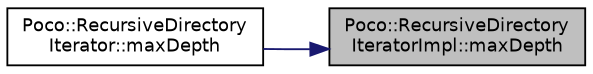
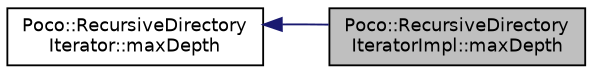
(287, 49) -> (305, 24)
